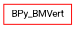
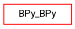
(38, 14) -> (38, 14)
